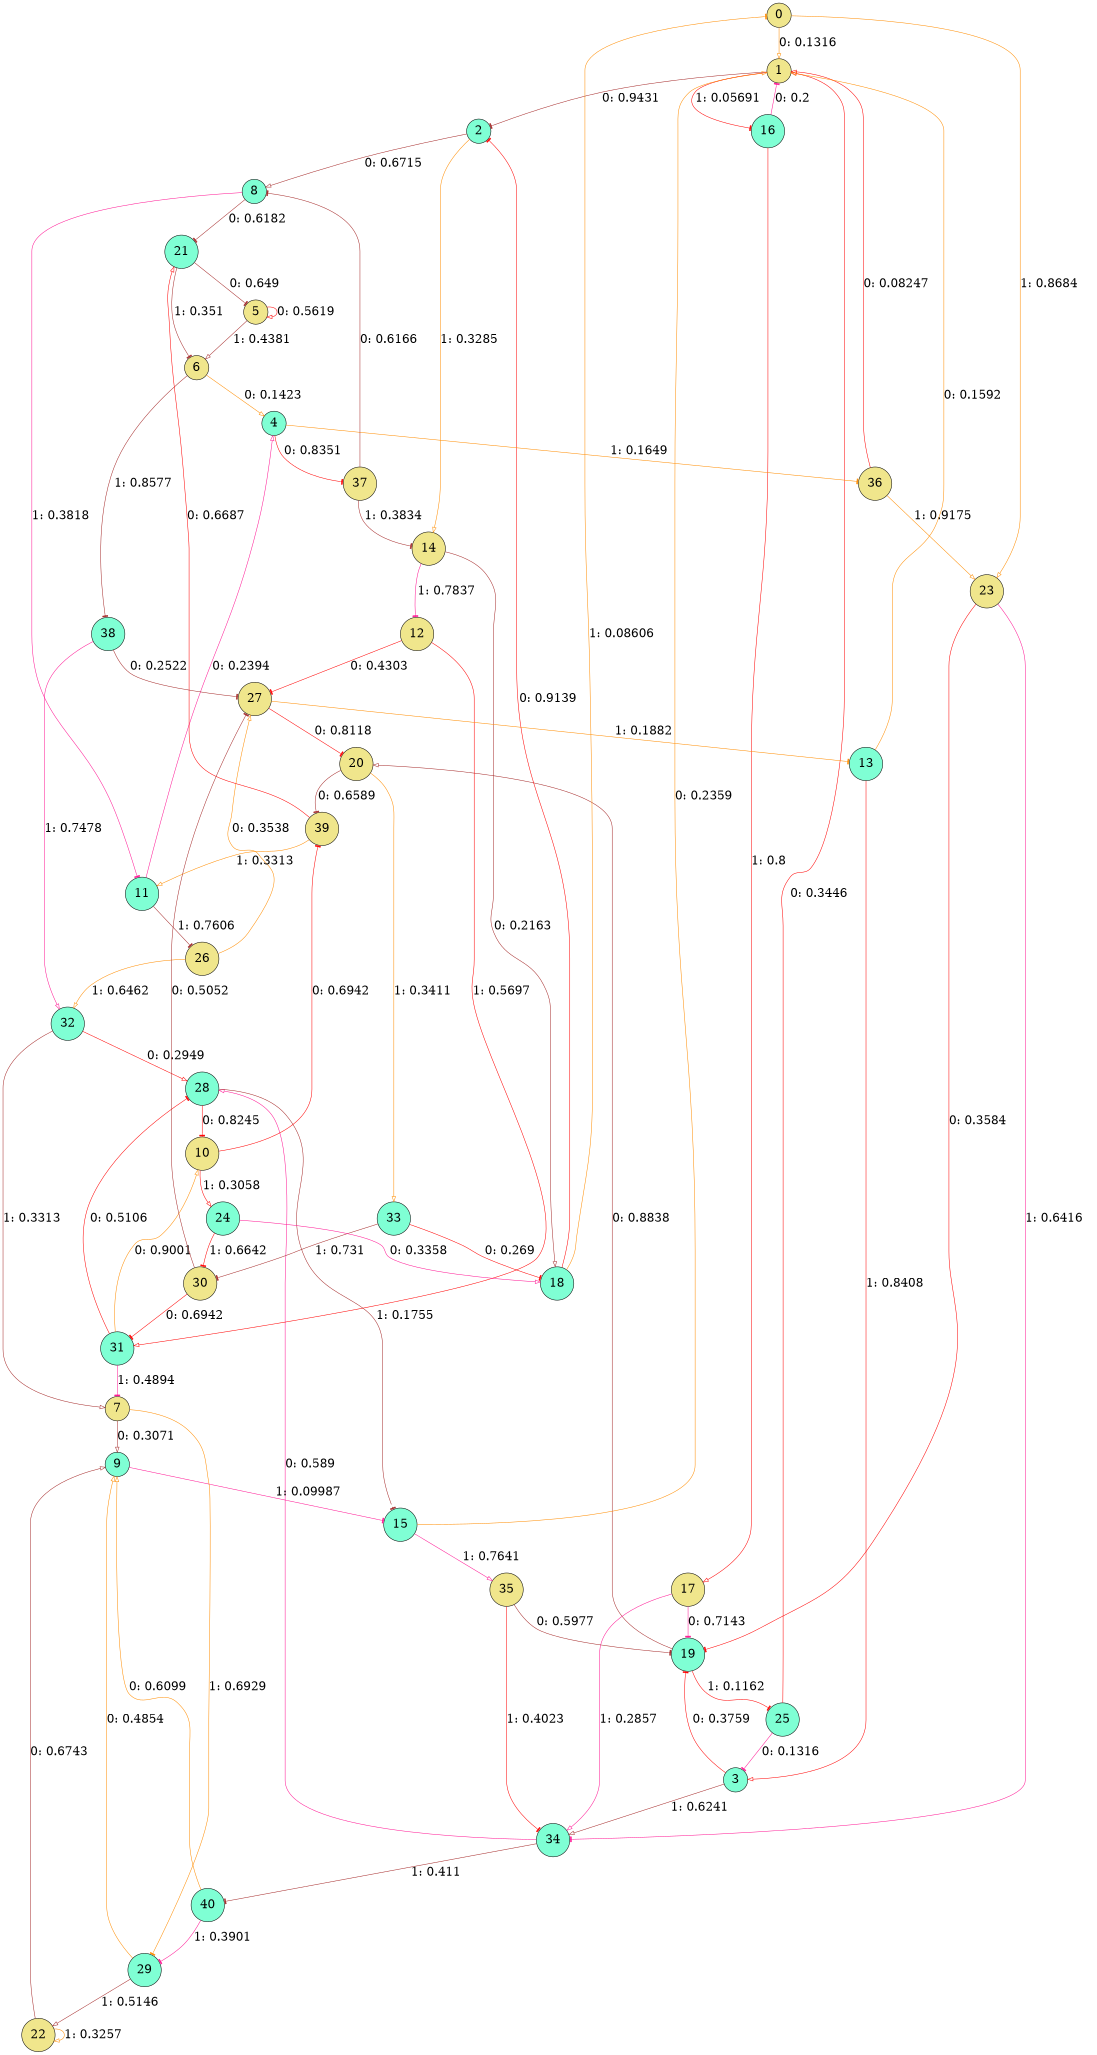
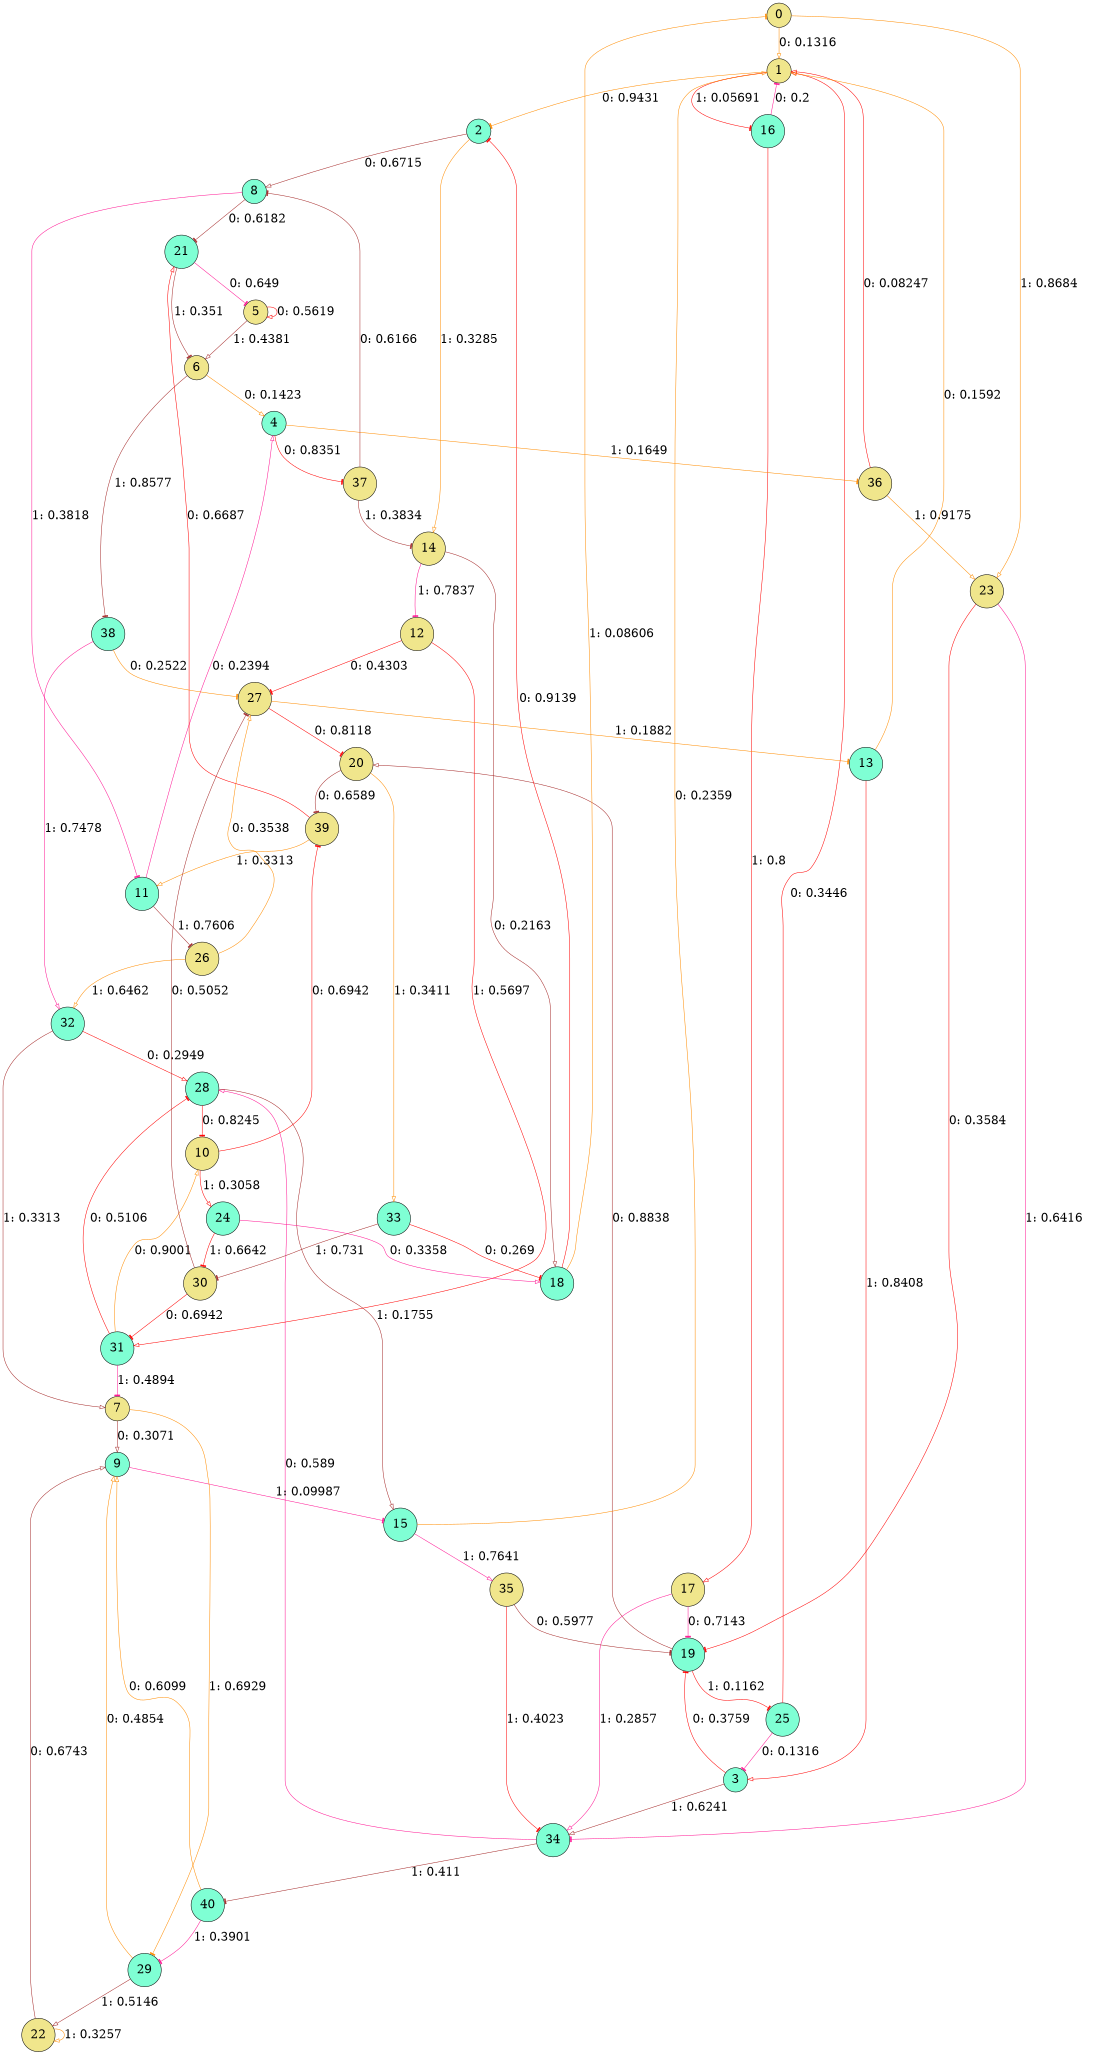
(627, 87) -> (627, 87)
(219, 283) -> (219, 283)
(168, 686) -> (168, 686)
(323, 1282) -> (323, 1282)
